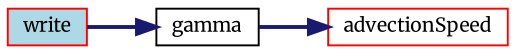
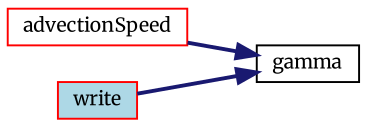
(284, 27) -> (212, 47)
